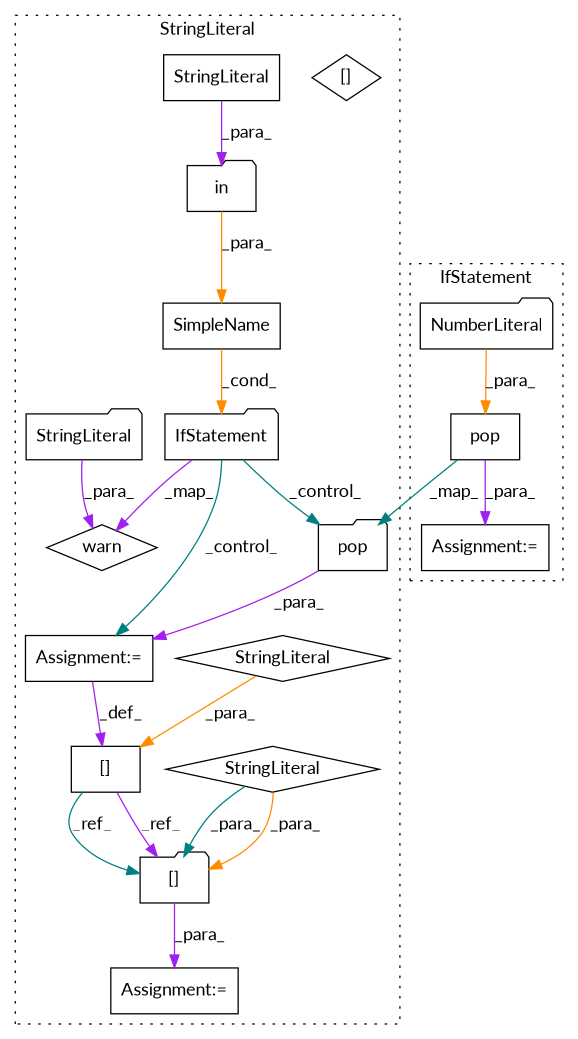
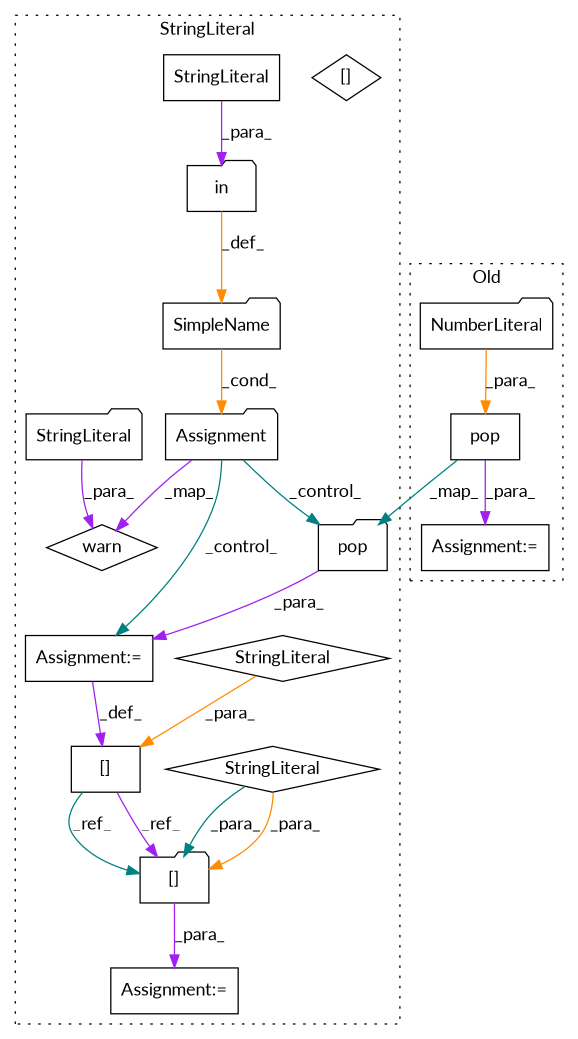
(247, 244) -> (243, 244)
(487, 278) -> (487, 278)
(222, 326) -> (222, 326)
(222, 437) -> (222, 437)
